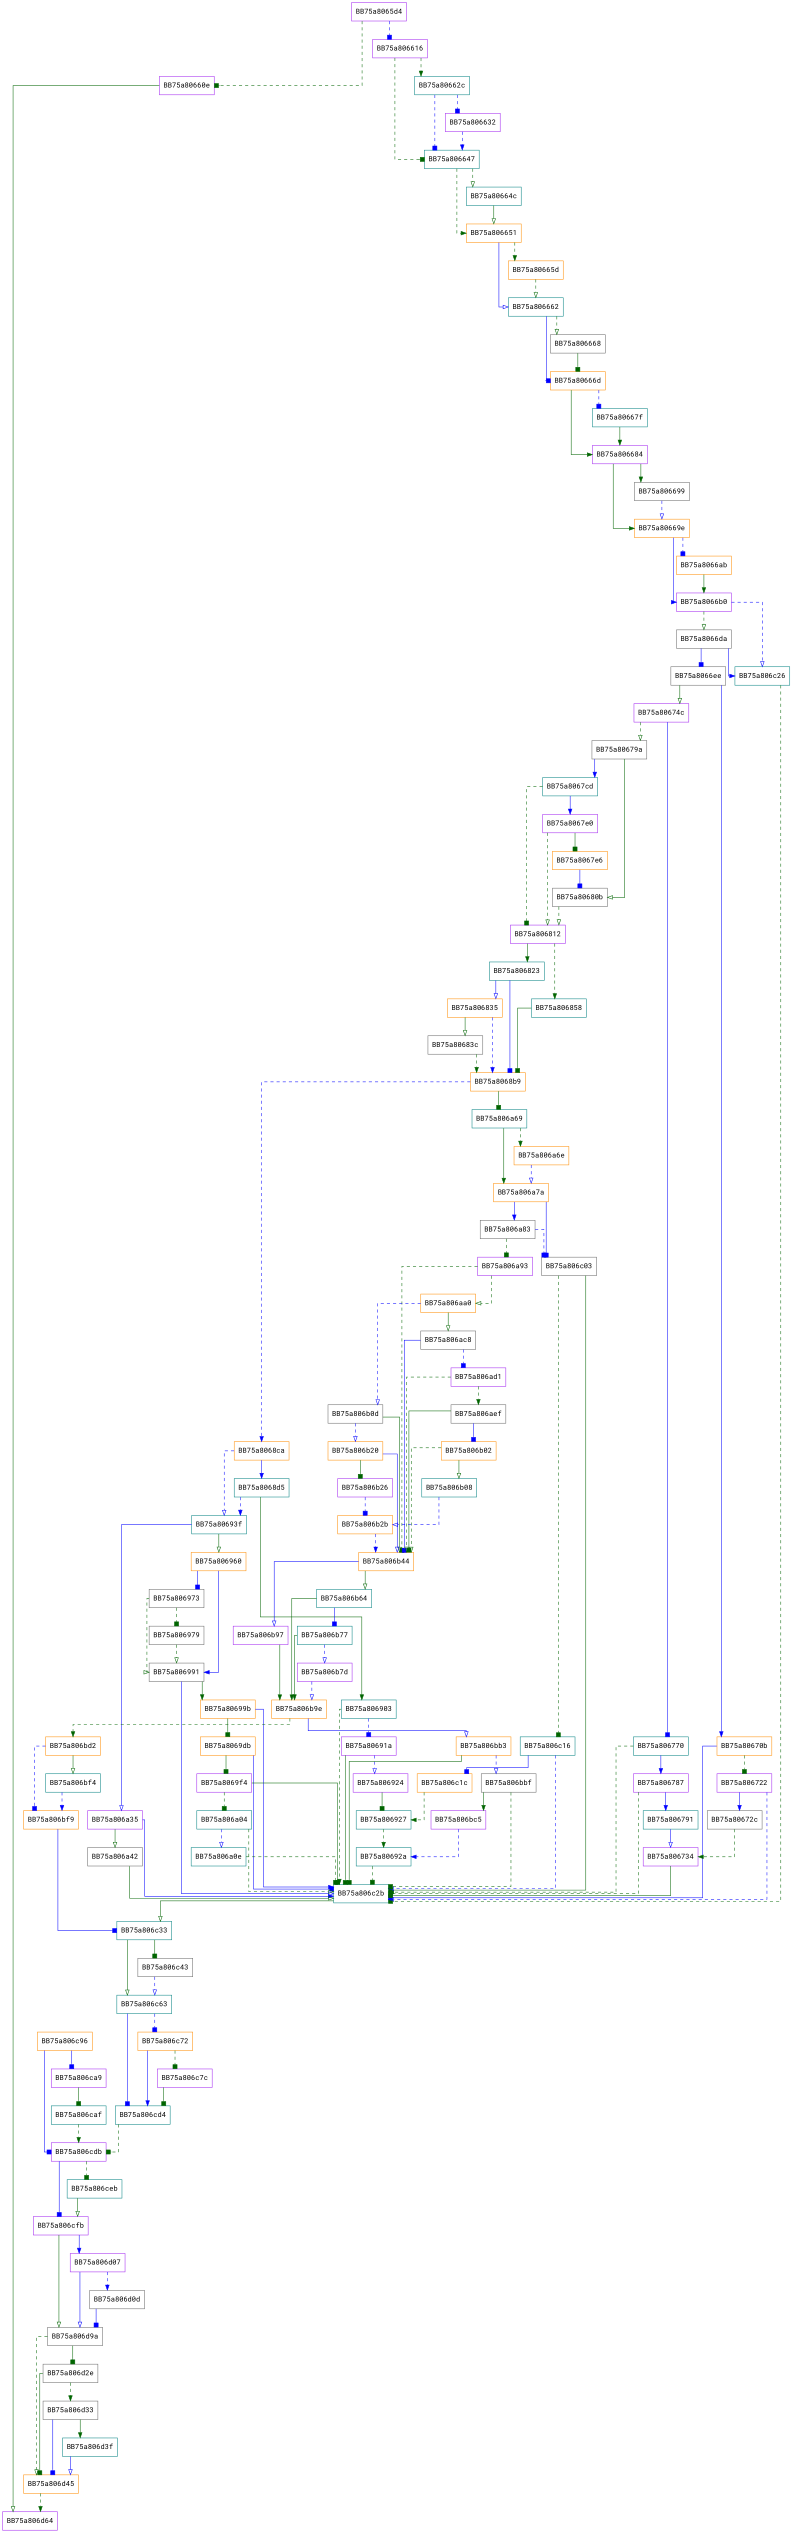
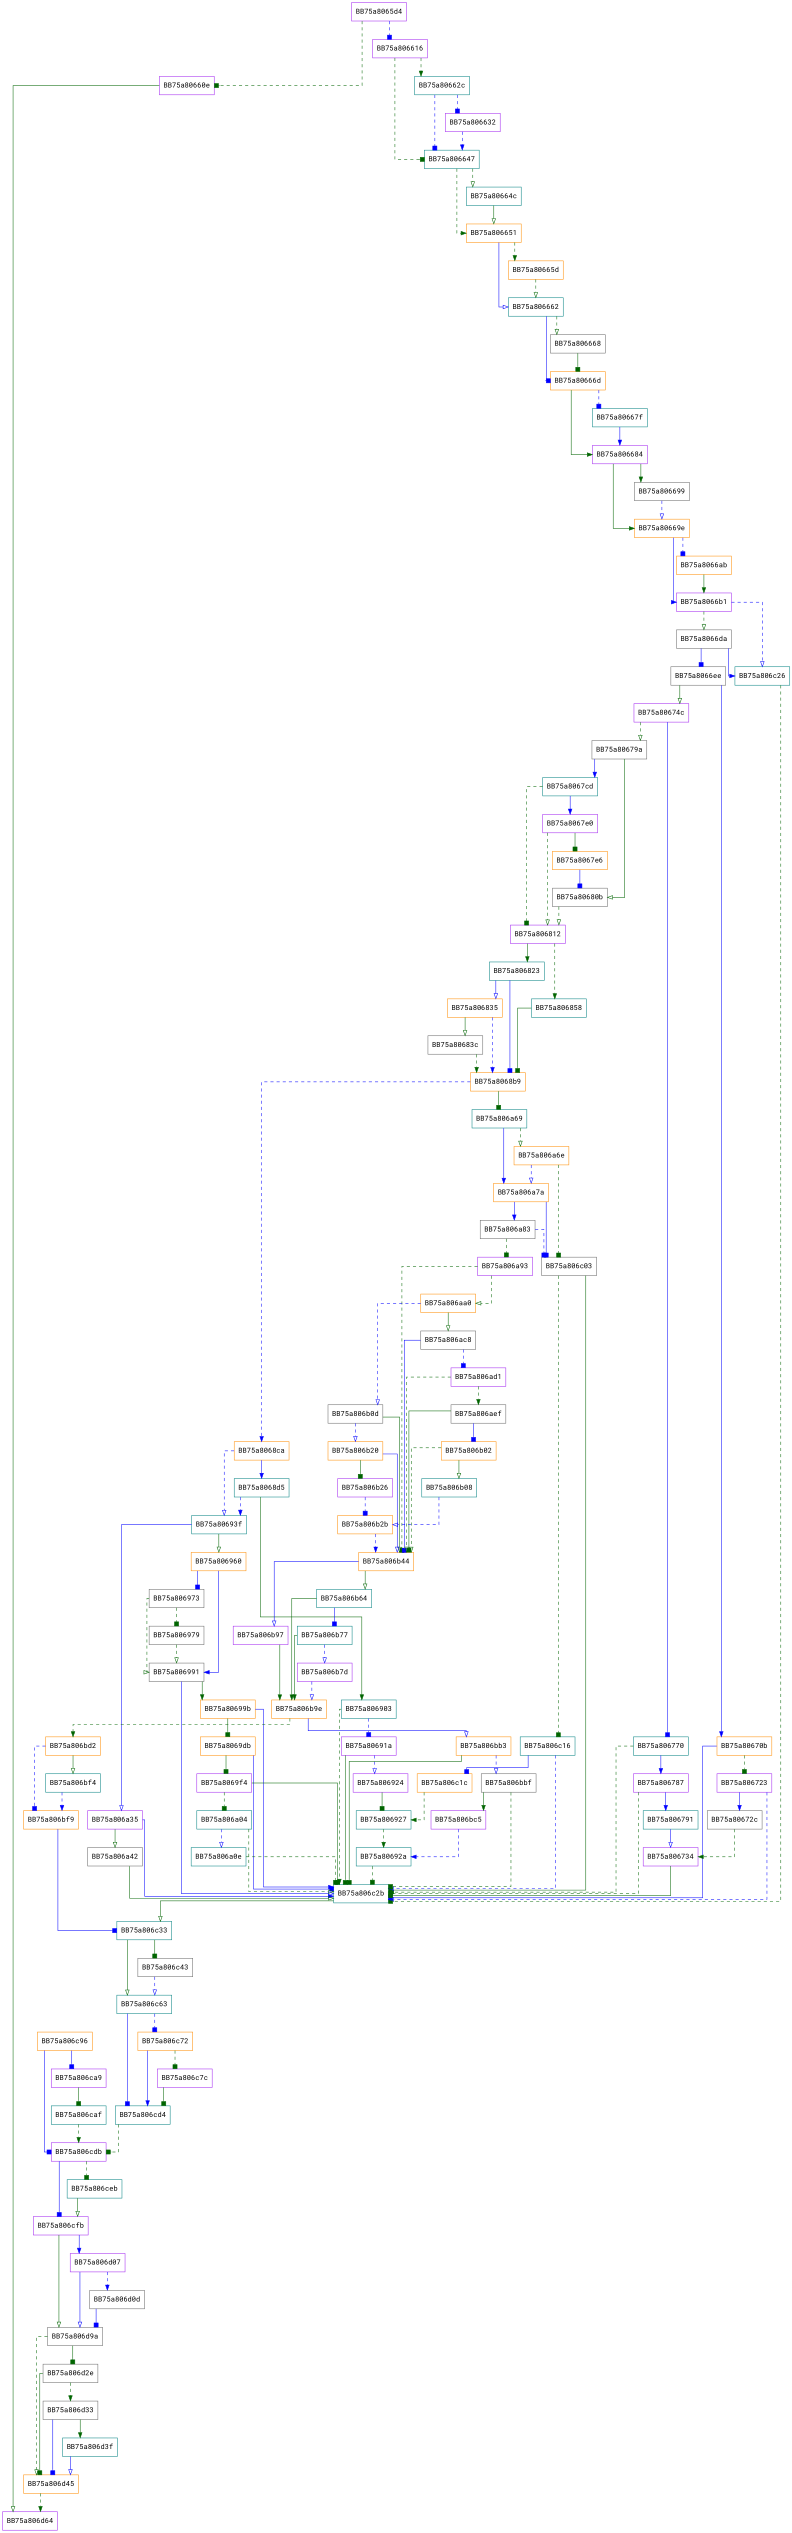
(620, 434) -> (620, 434)
(704, 602) -> (704, 602)
(520, 1135) -> (520, 1135)
(504, 1153) -> (504, 1153)
none -> (559, 1208)
(744, 1783) -> (744, 1783)
